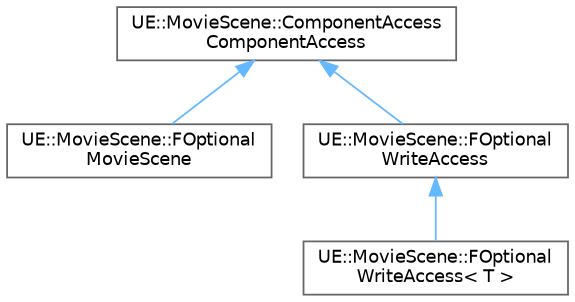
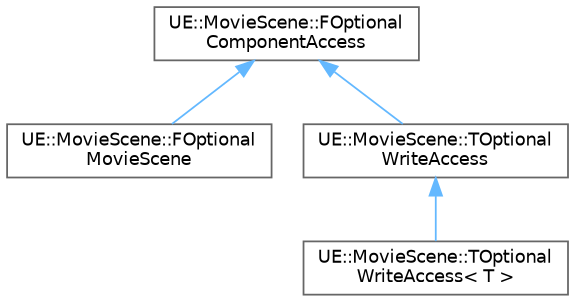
(287, 34) -> (287, 34)
(436, 151) -> (436, 151)
(436, 268) -> (436, 268)
